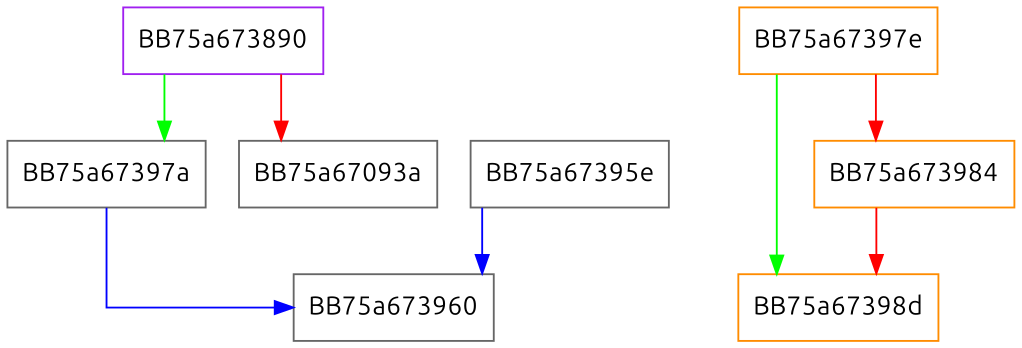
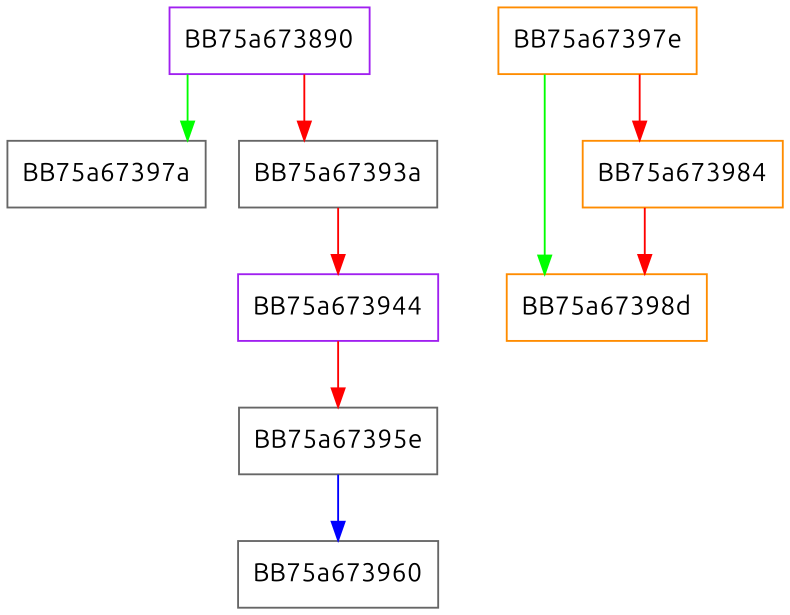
(338, 174) -> (338, 174)
(141, 308) -> none
none -> (338, 308)
